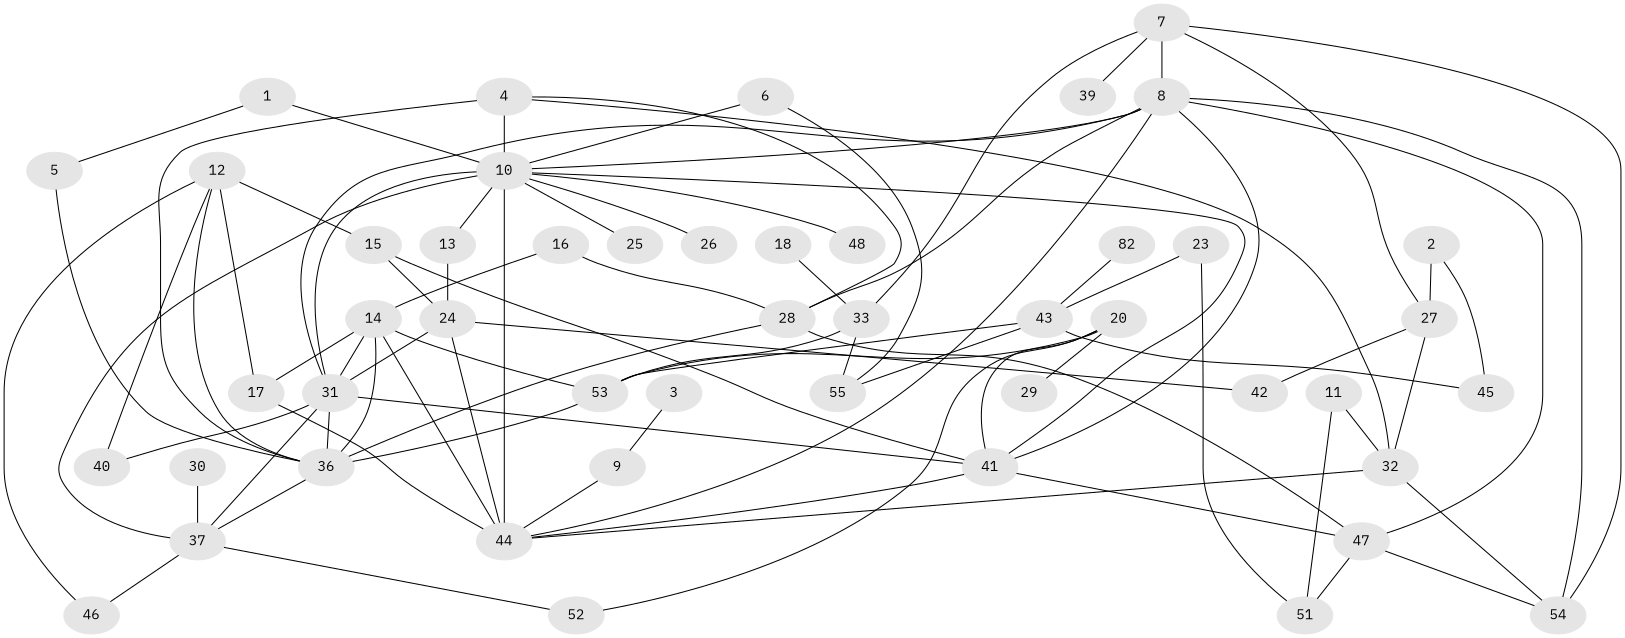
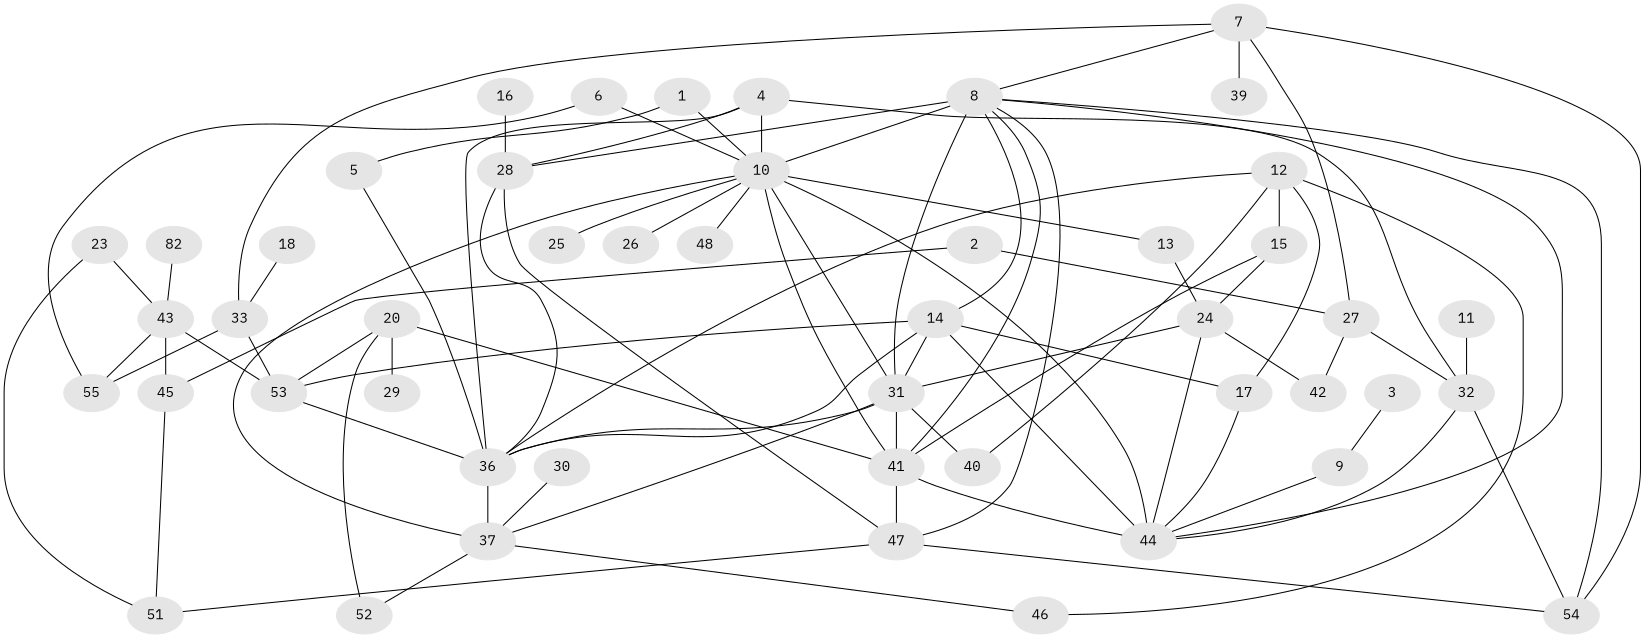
(469, 278) -> (1021, 227)
(1320, 500) -> (161, 504)
